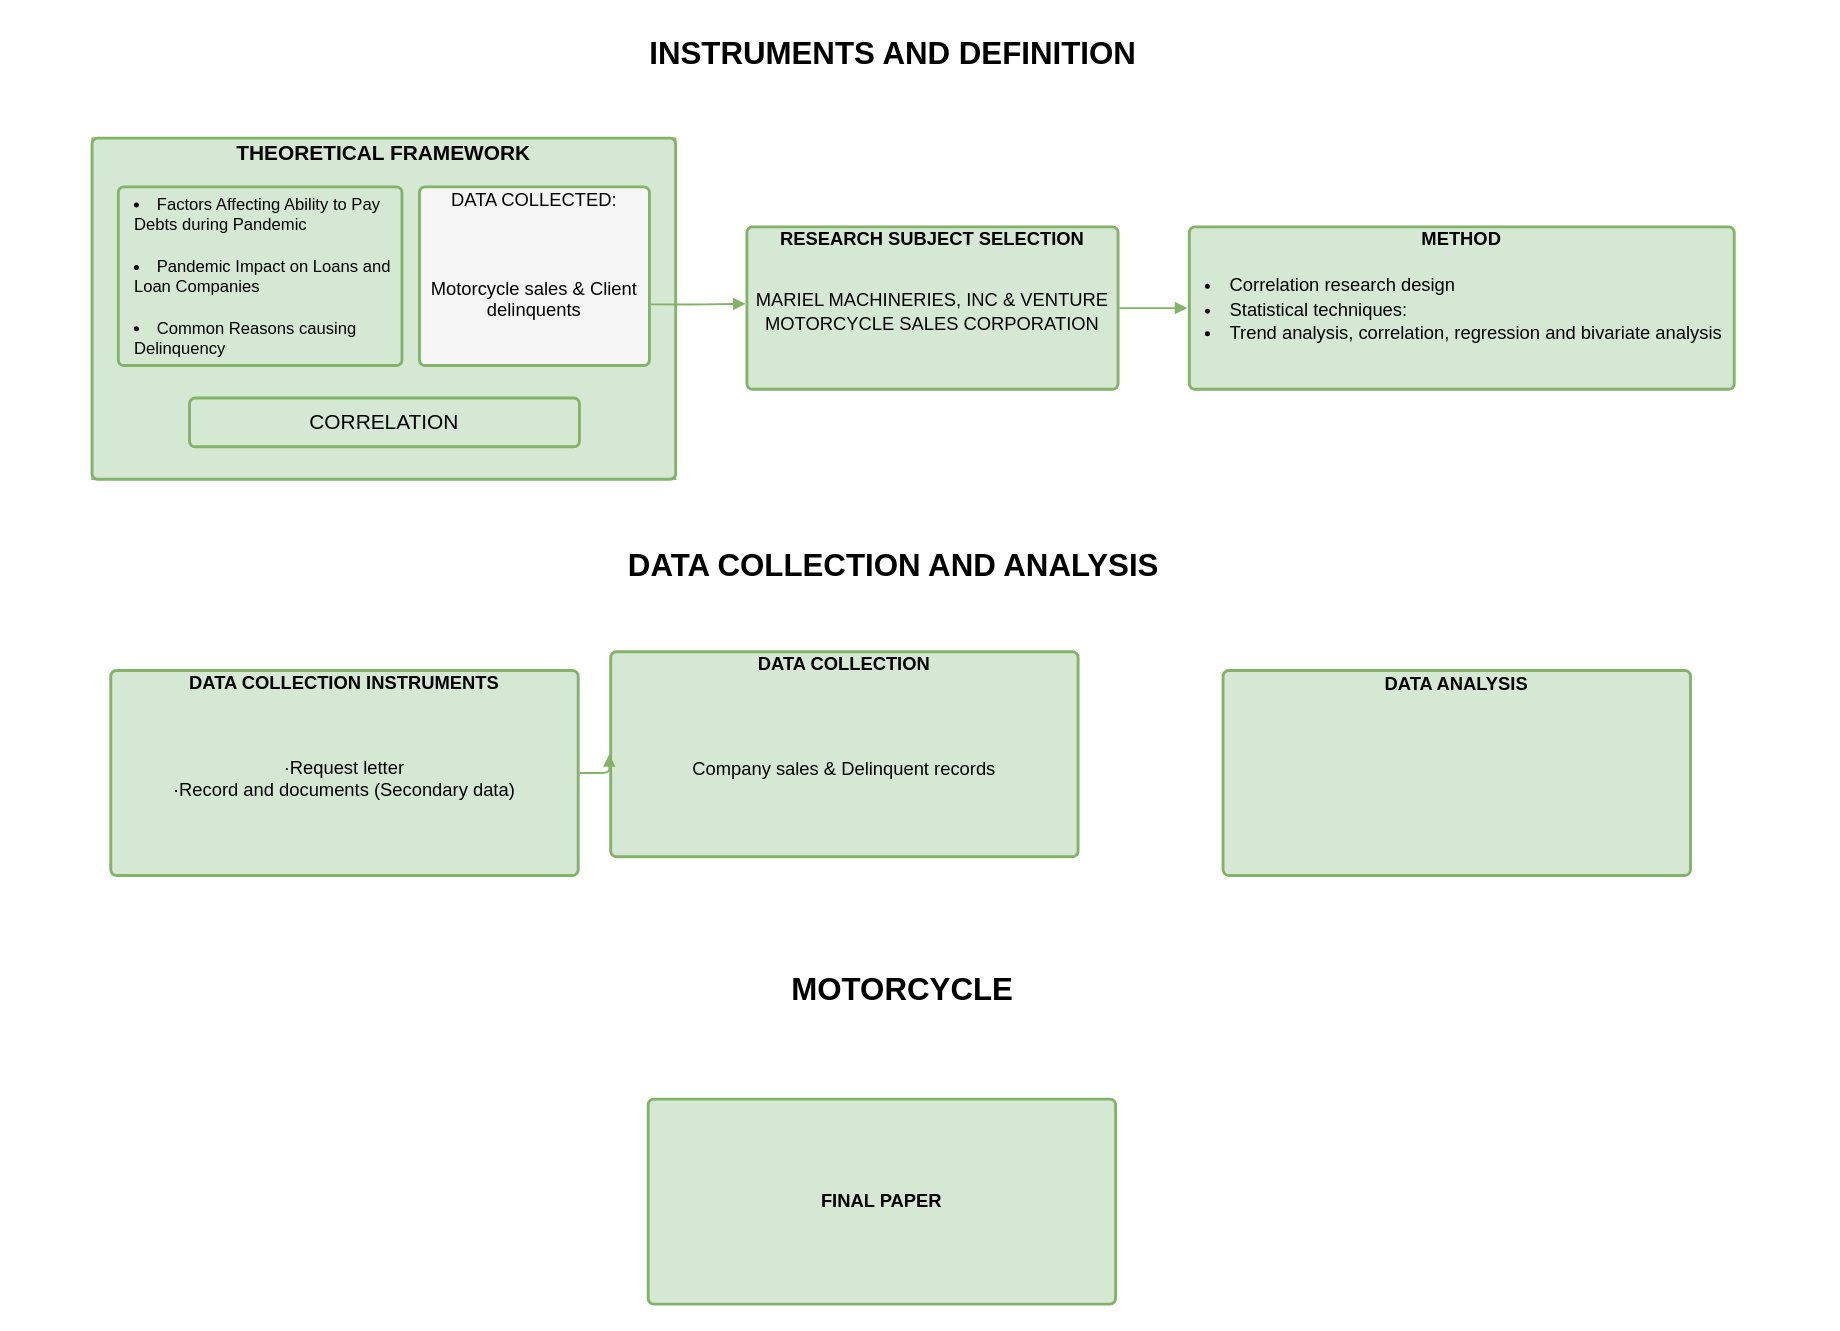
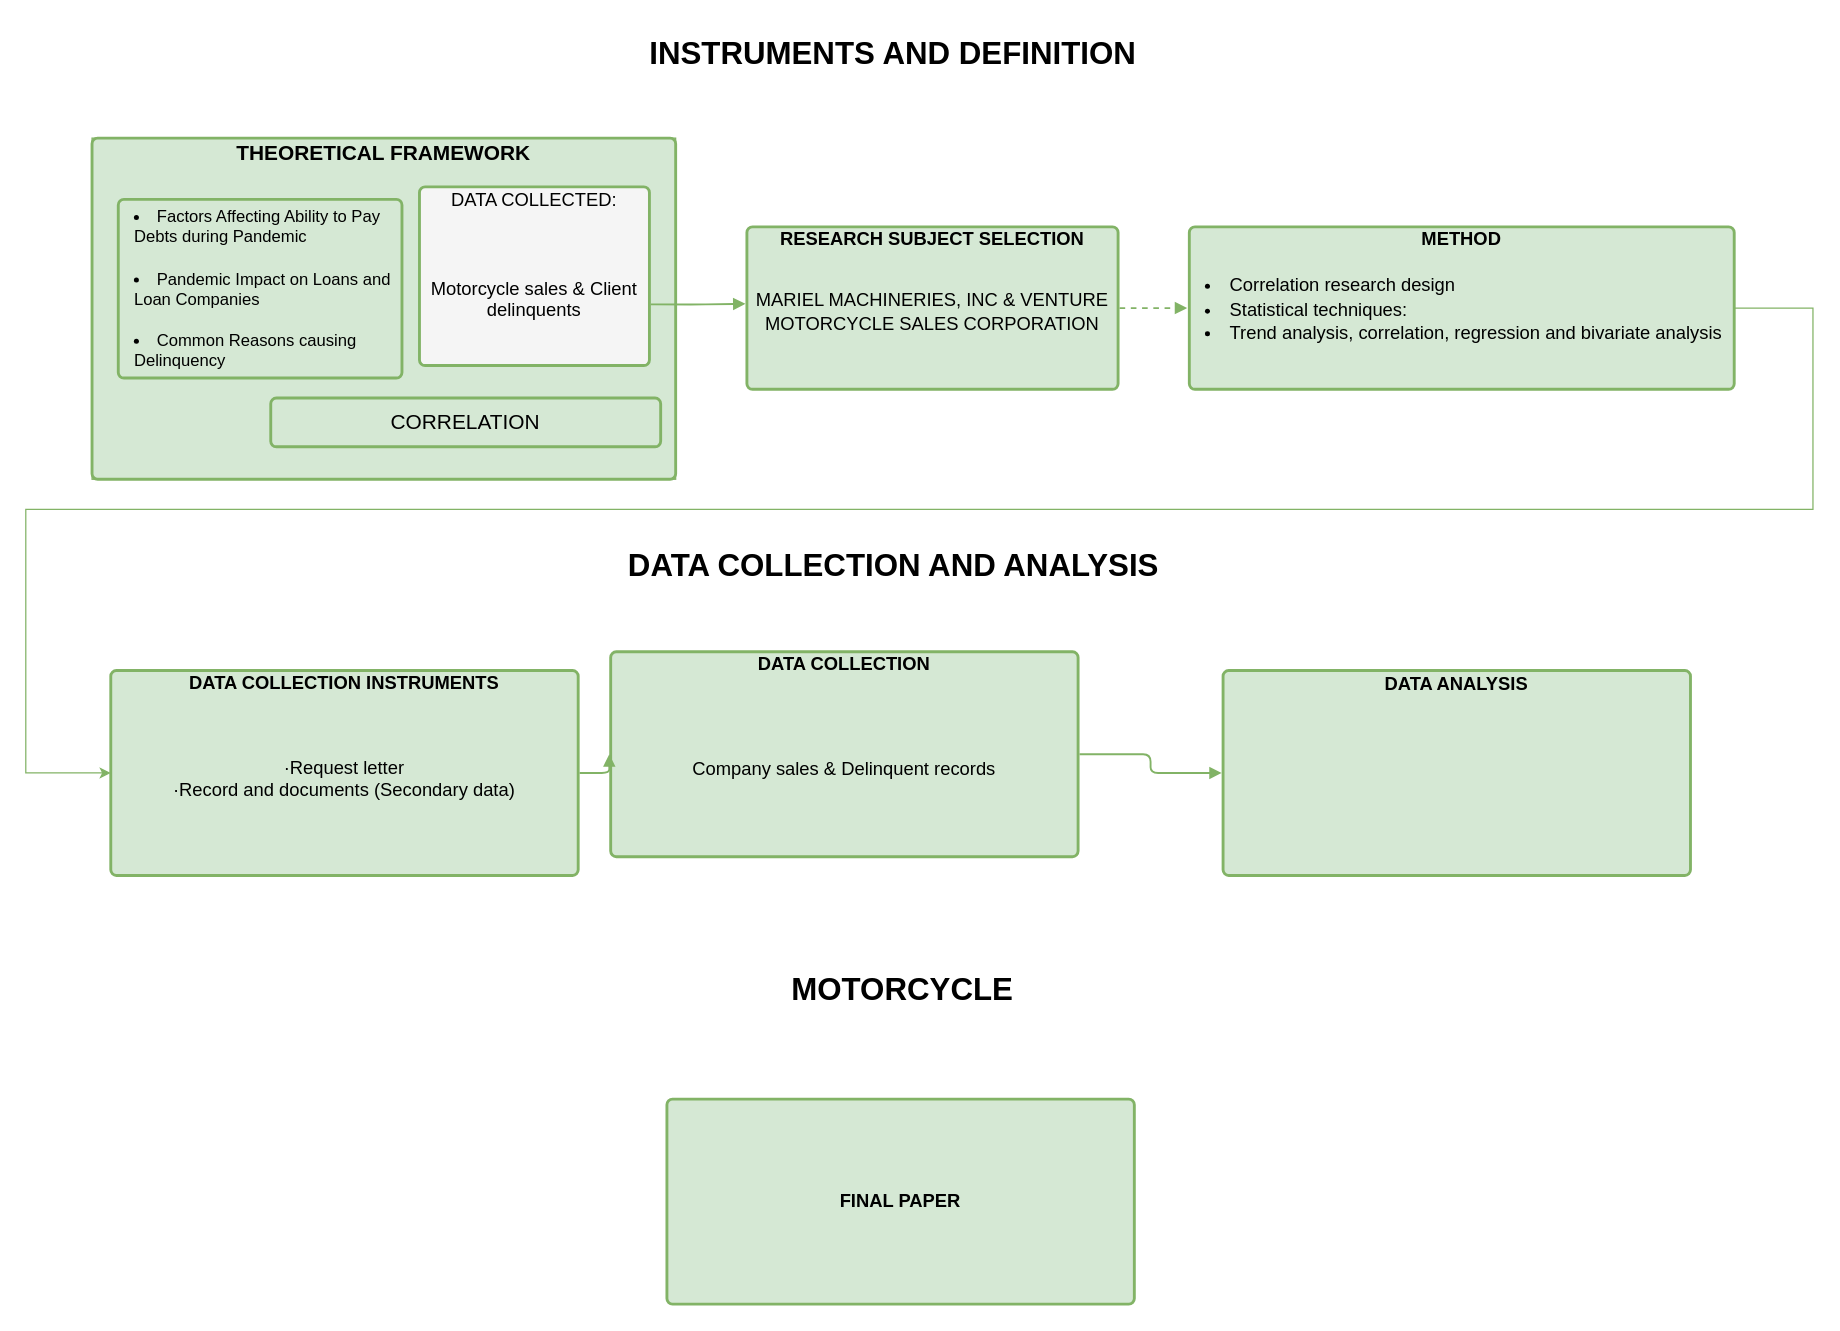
(260, 276) -> (260, 289)
(1149, 308) -> (1149, 308)
(384, 423) -> (466, 423)
none -> (889, 509)
none -> (1150, 758)
(882, 1202) -> (901, 1202)
